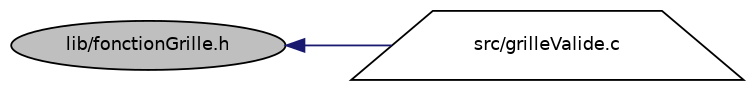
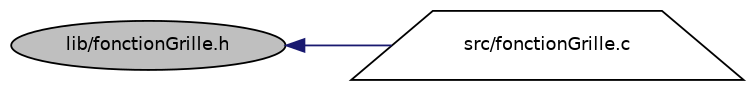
(547, 45) -> (547, 45)
